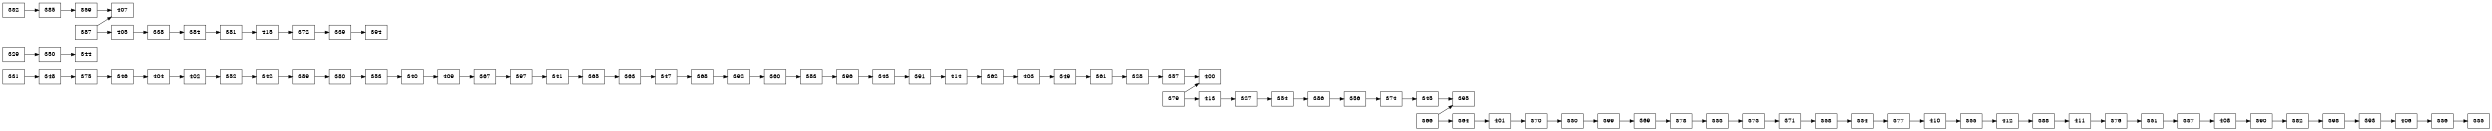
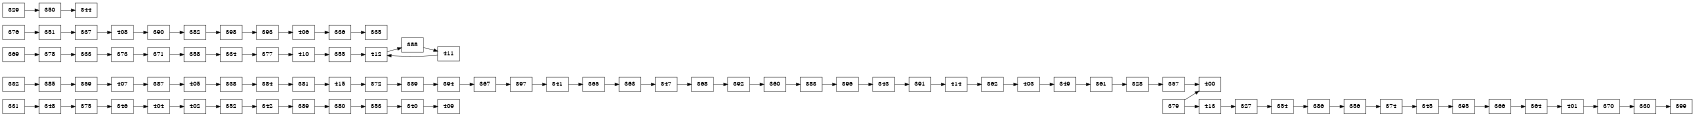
(103, 22) -> (139, 84)
(465, 77) -> (465, 84)
(1444, 111) -> (1480, 107)
(1625, 121) -> none
(2096, 121) -> (415, 56)
